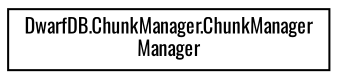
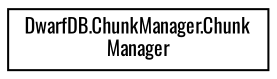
(169, 40) -> (138, 40)
